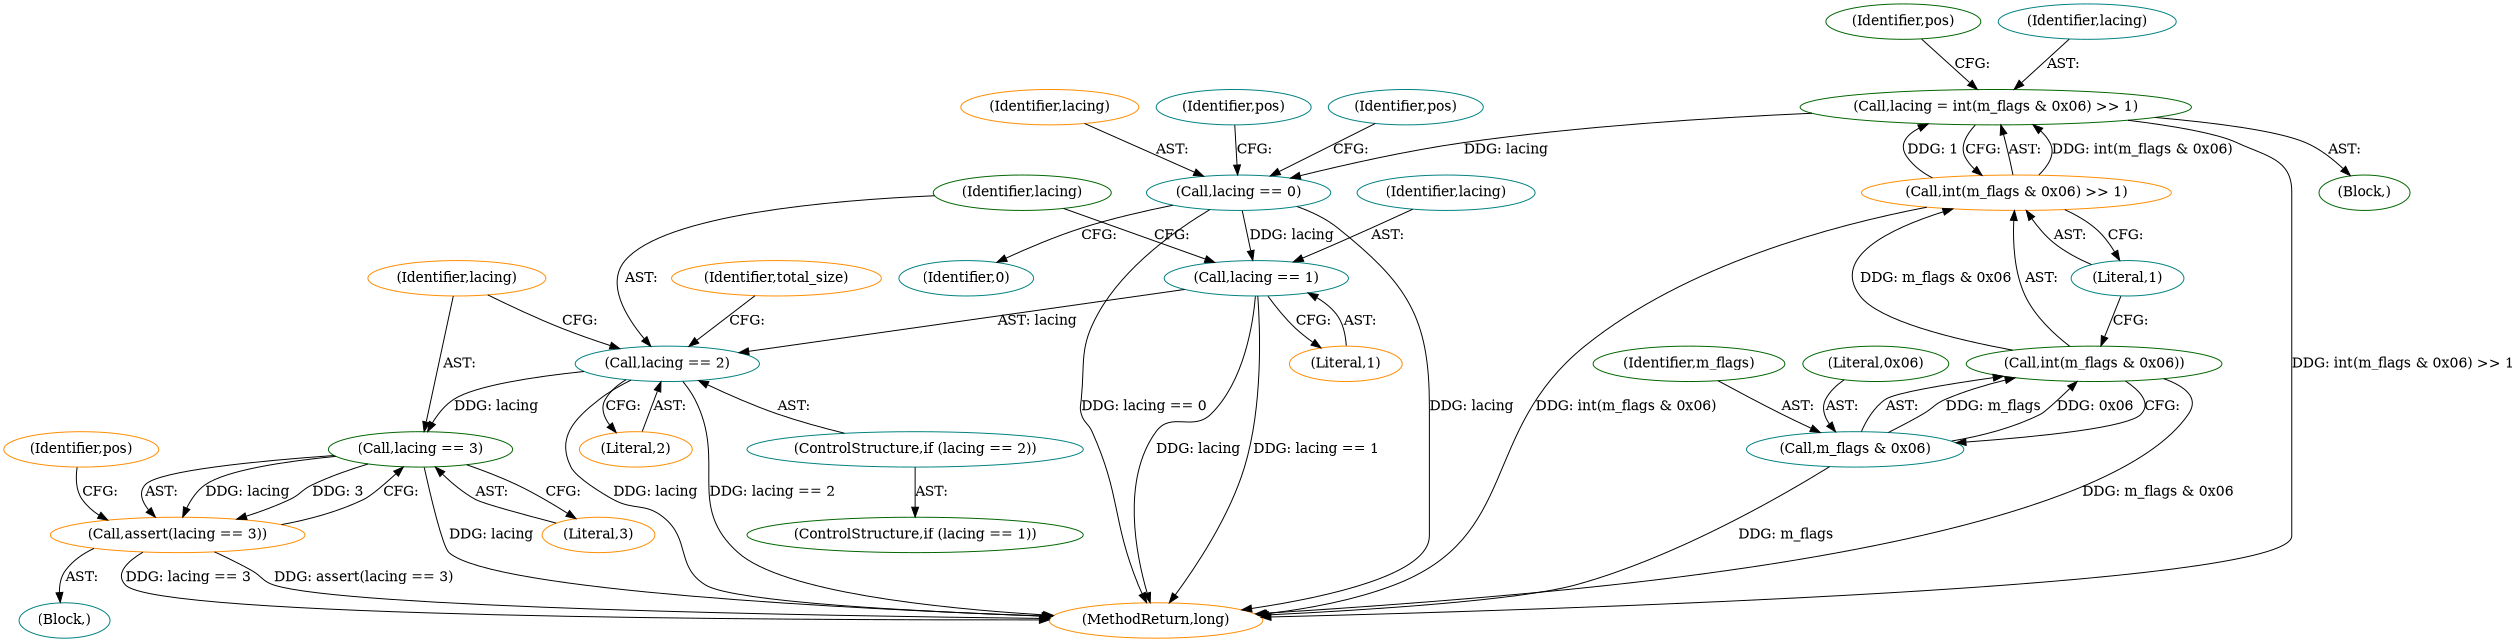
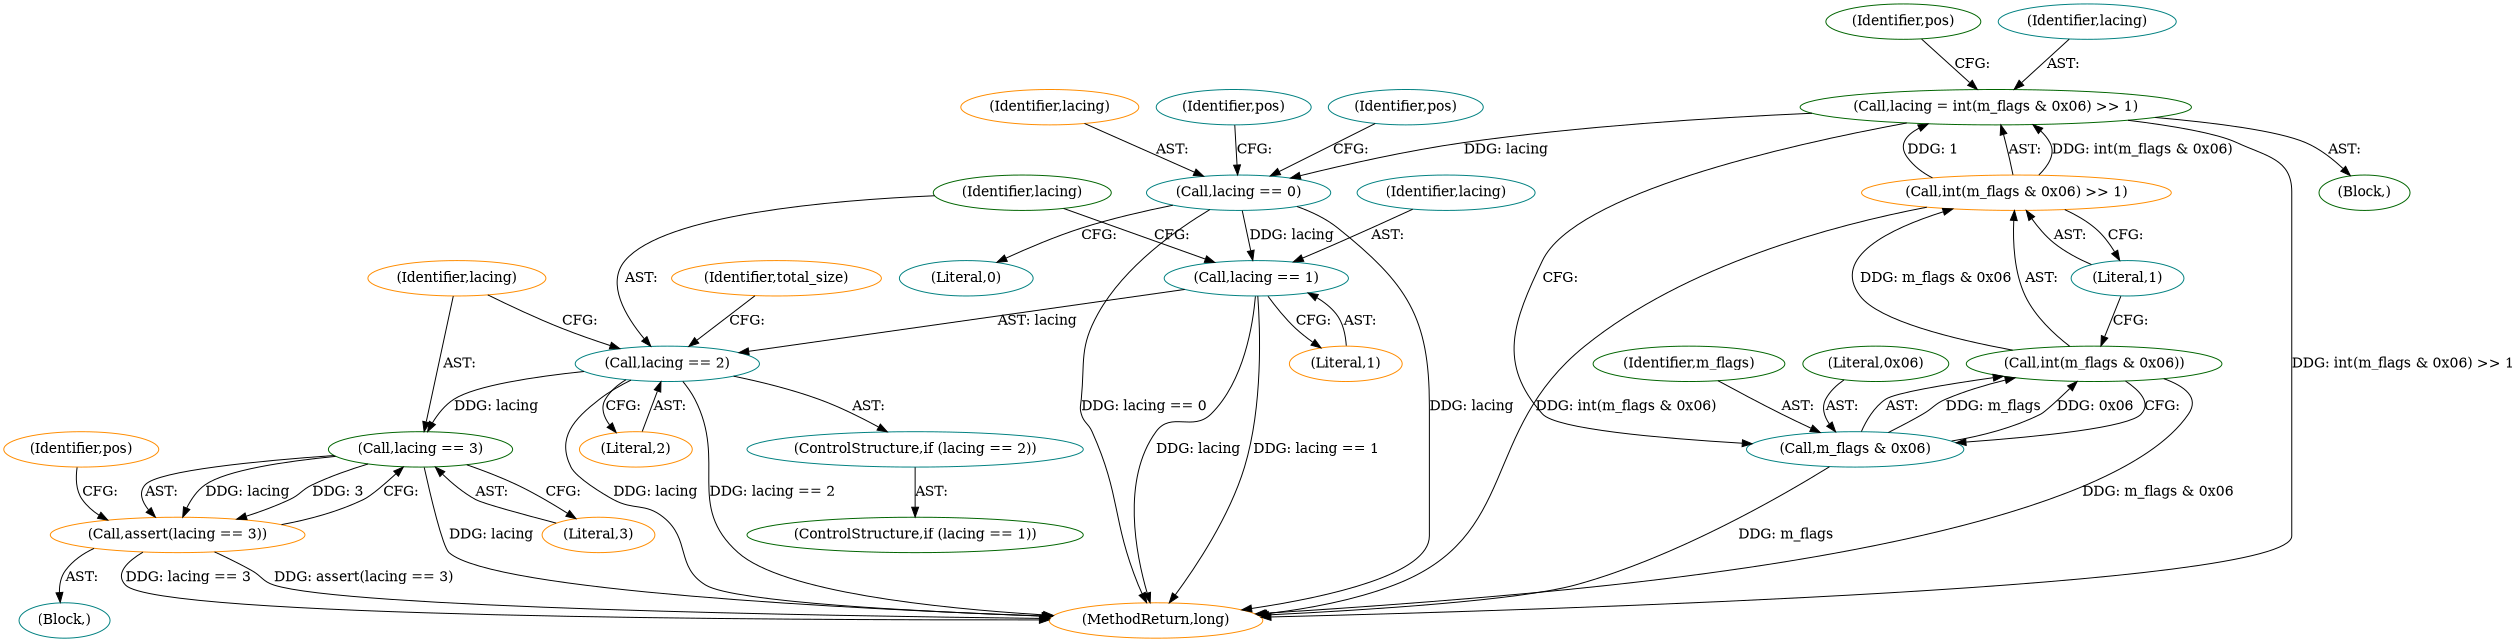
(1963, 147) -> (1551, 250)
(966, 278) -> (966, 278)
(775, 413) -> (808, 396)
